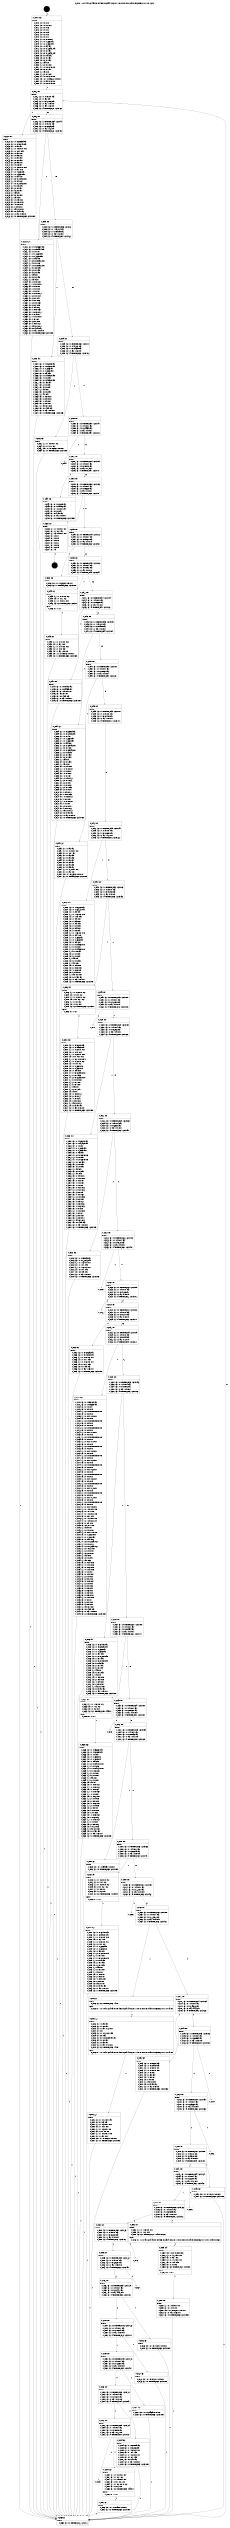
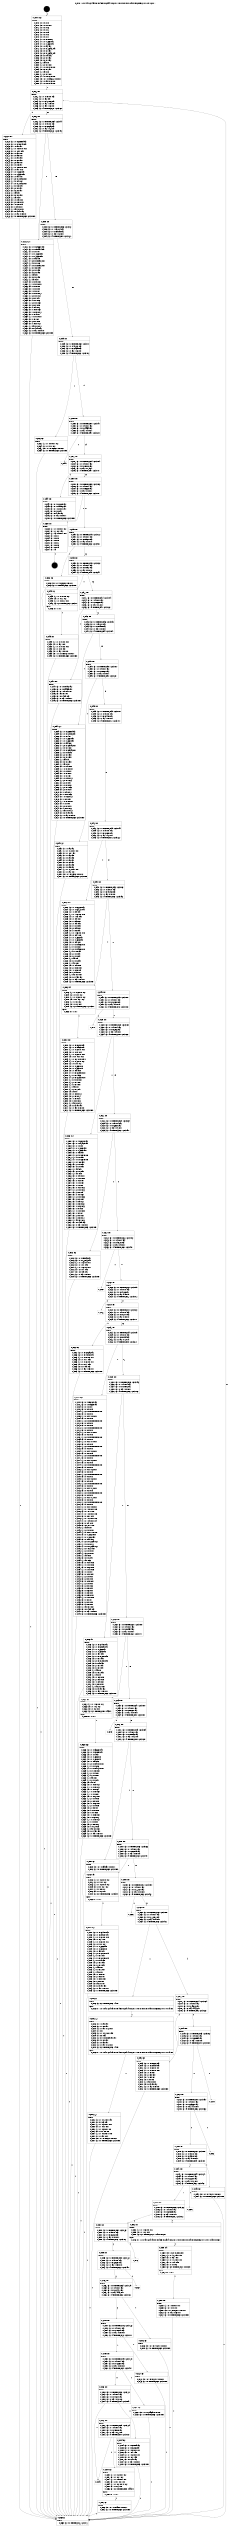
(48, 386) -> none
(114, 2411) -> (94, 2440)
